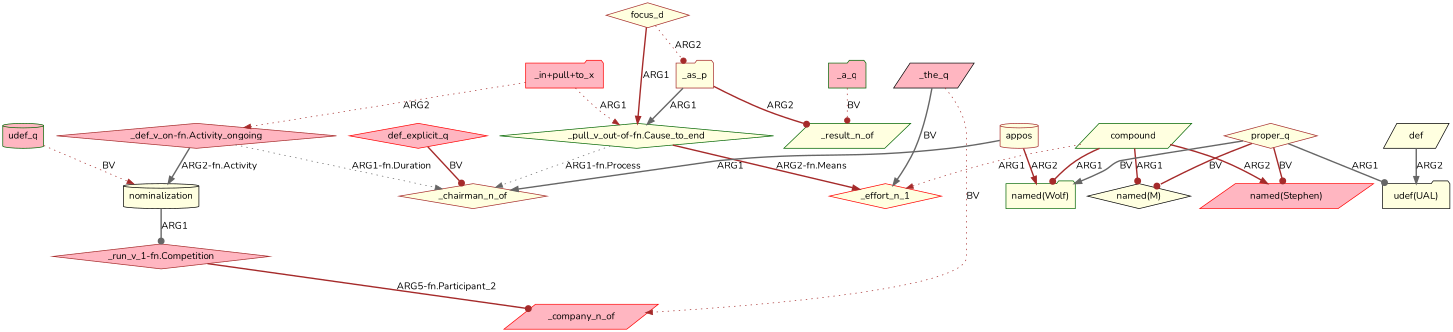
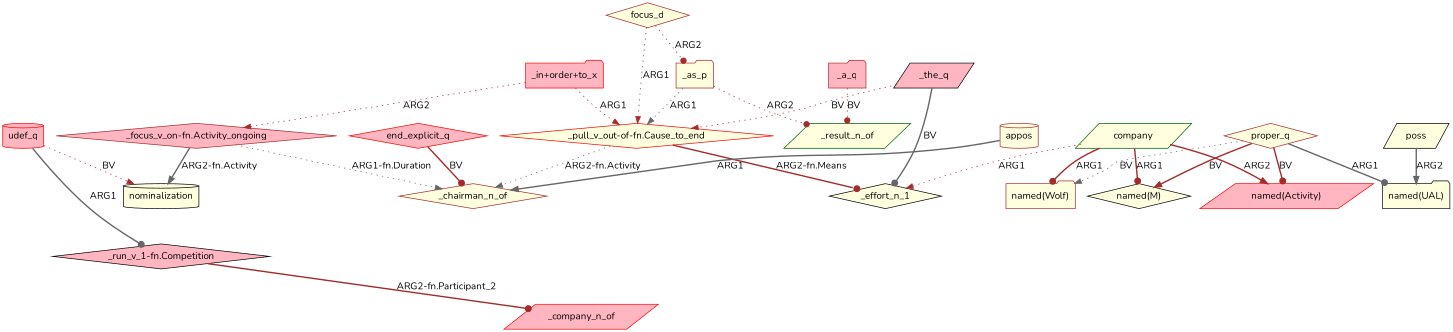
(642, 72) -> (642, 72)
(564, 76) -> (564, 76)
(847, 76) -> (847, 76)
(668, 104) -> (668, 104)
(758, 107) -> (758, 107)
(23, 136) -> (23, 136)
(196, 136) -> (196, 136)
(418, 136) -> (418, 136)
(637, 136) -> (637, 136)
(1133, 136) -> (1133, 136)
(1416, 136) -> (1416, 136)
(920, 137) -> (920, 137)
(1160, 154) -> (1160, 154)
(1206, 162) -> (1206, 162)
(1029, 163) -> none
(603, 166) -> (603, 166)
(763, 166) -> (763, 166)
(885, 196) -> (885, 196)
(1041, 196) -> (1041, 196)
(1287, 196) -> (1287, 196)
(1416, 196) -> (1416, 196)
(161, 223) -> (81, 201)
(161, 256) -> (161, 256)
(900, 286) -> (798, 110)
(447, 287) -> (447, 287)
